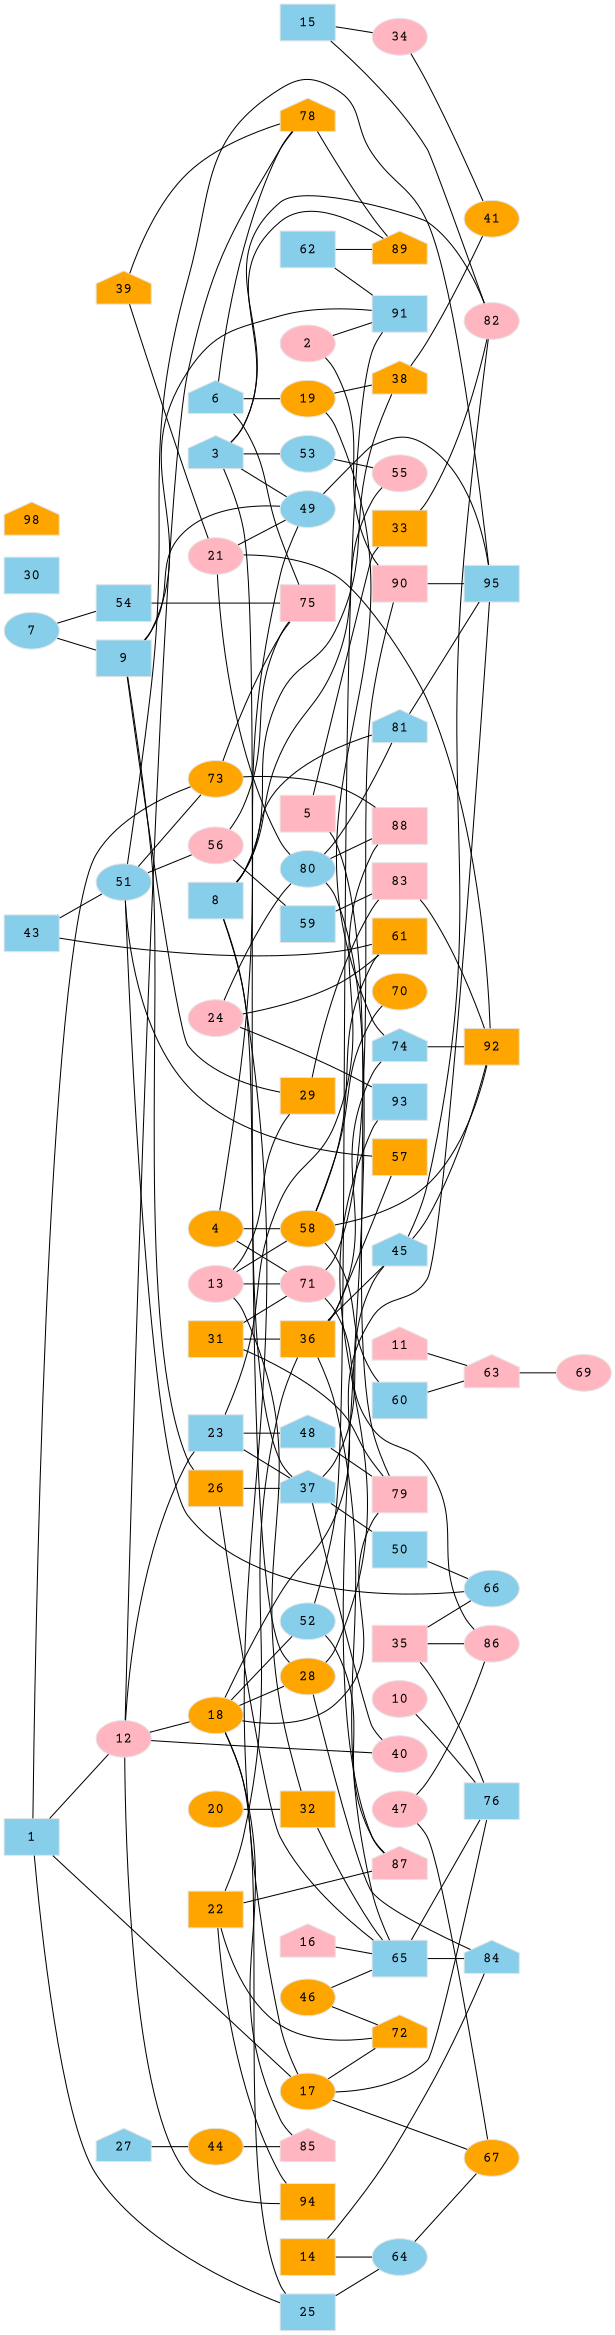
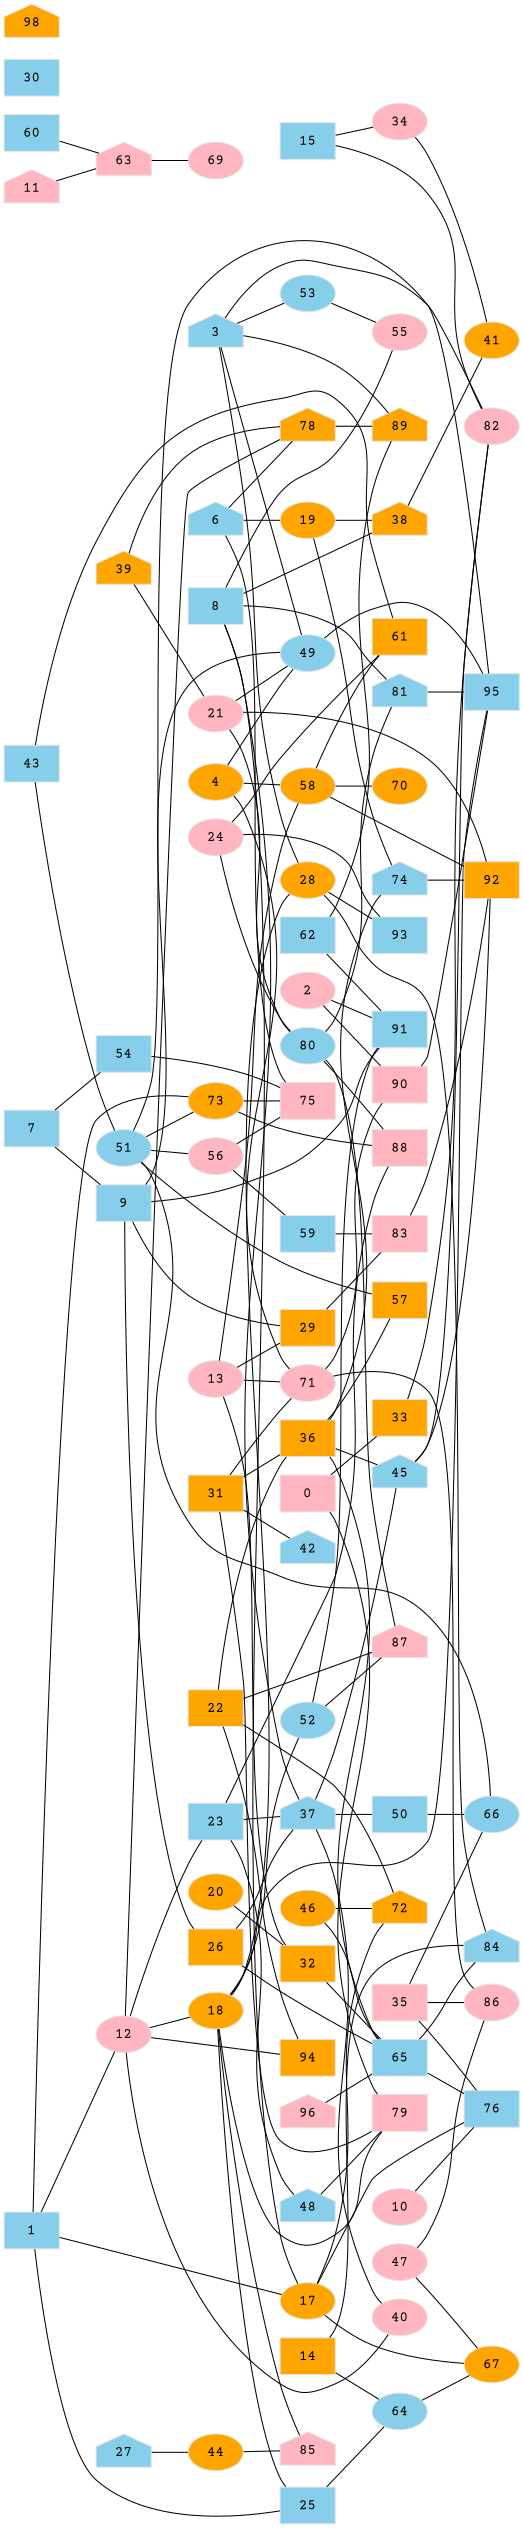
(32, 631) -> (32, 1129)
(308, 814) -> (308, 1493)
(353, 1312) -> none
none -> (308, 1549)
(308, 1942) -> (308, 2113)
